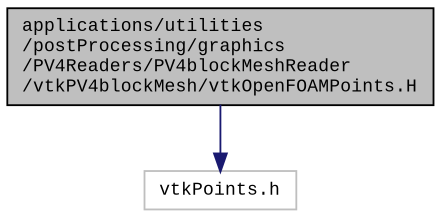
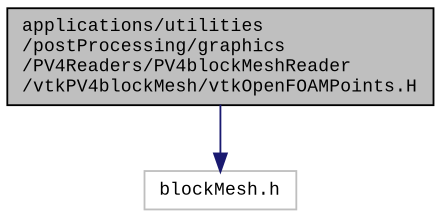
(220, 190) -> (220, 190)
